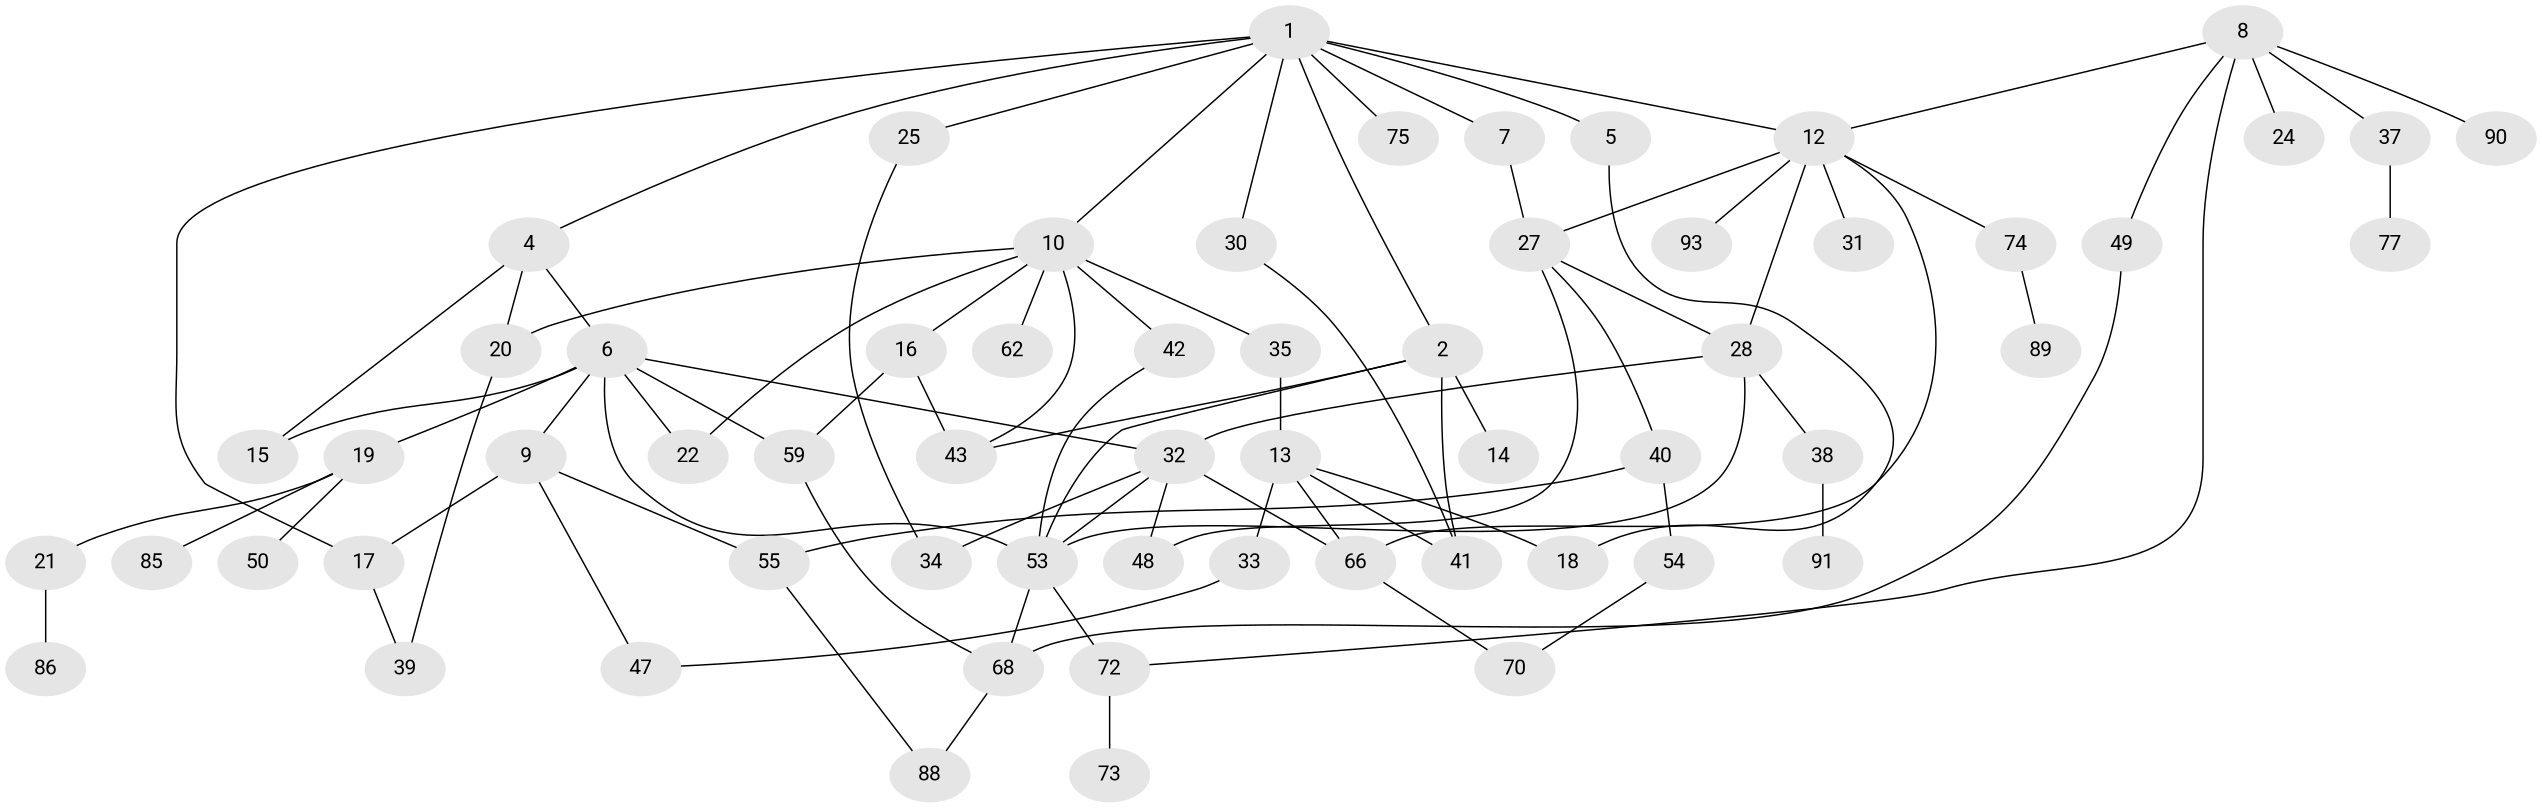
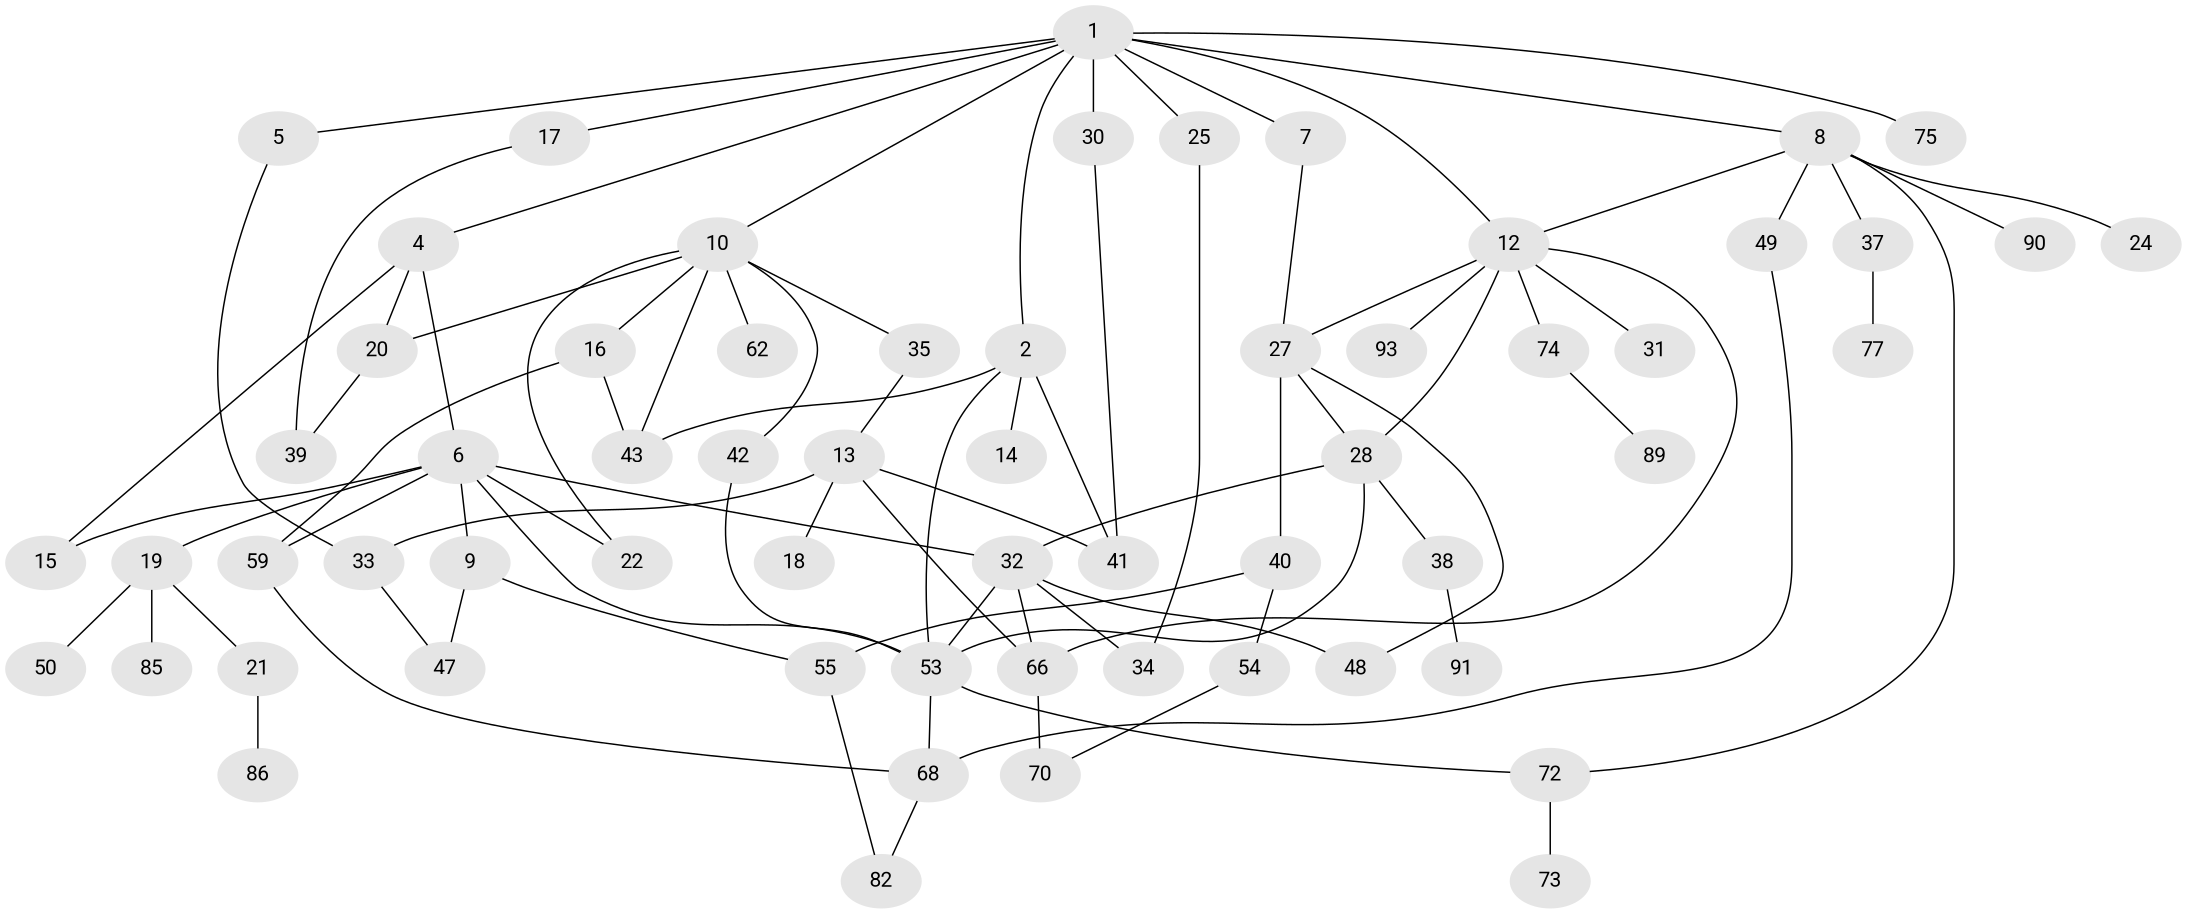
none -> (1457, 85)
(1877, 396) -> (219, 377)
(437, 515) -> none
(930, 775) -> (881, 881)
